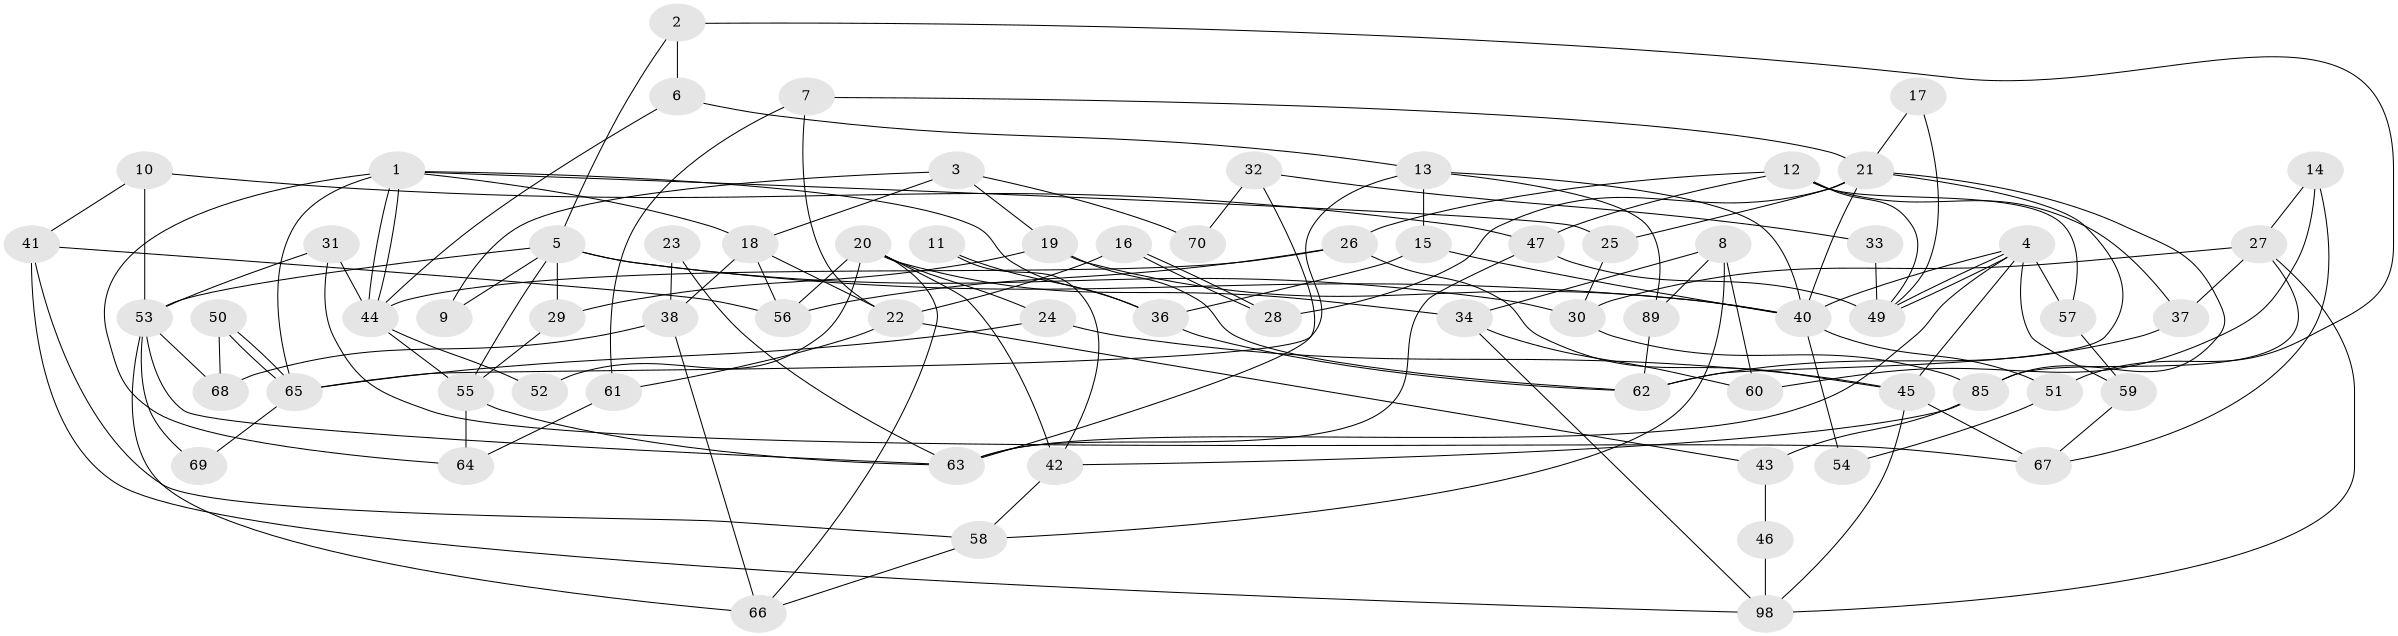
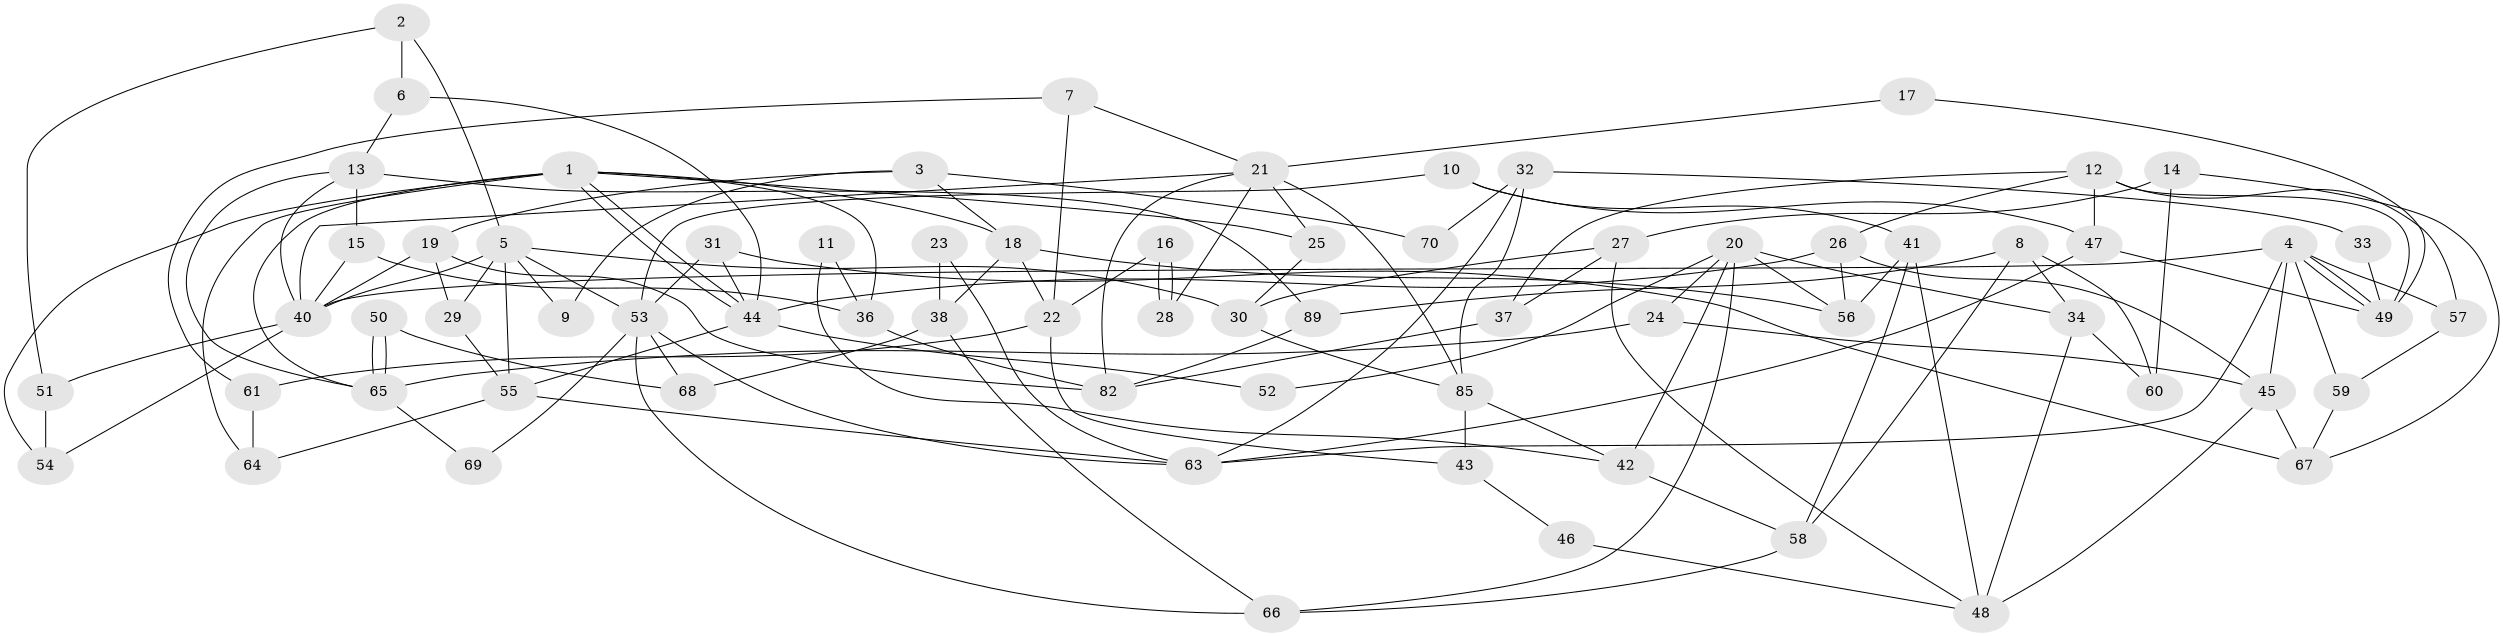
none -> (225, 225)
(2191, 365) -> (1506, 252)
(1642, 392) -> (1109, 392)
(1765, 614) -> (1981, 614)
